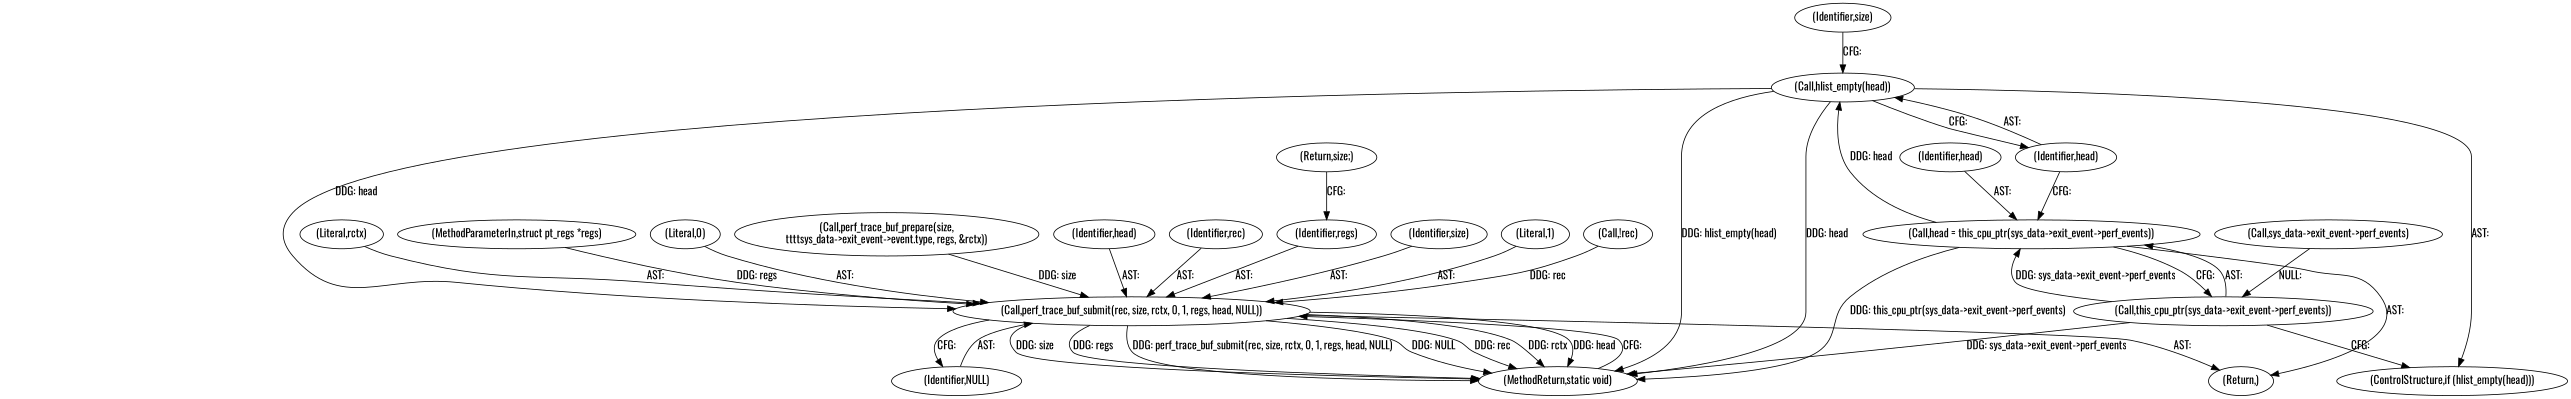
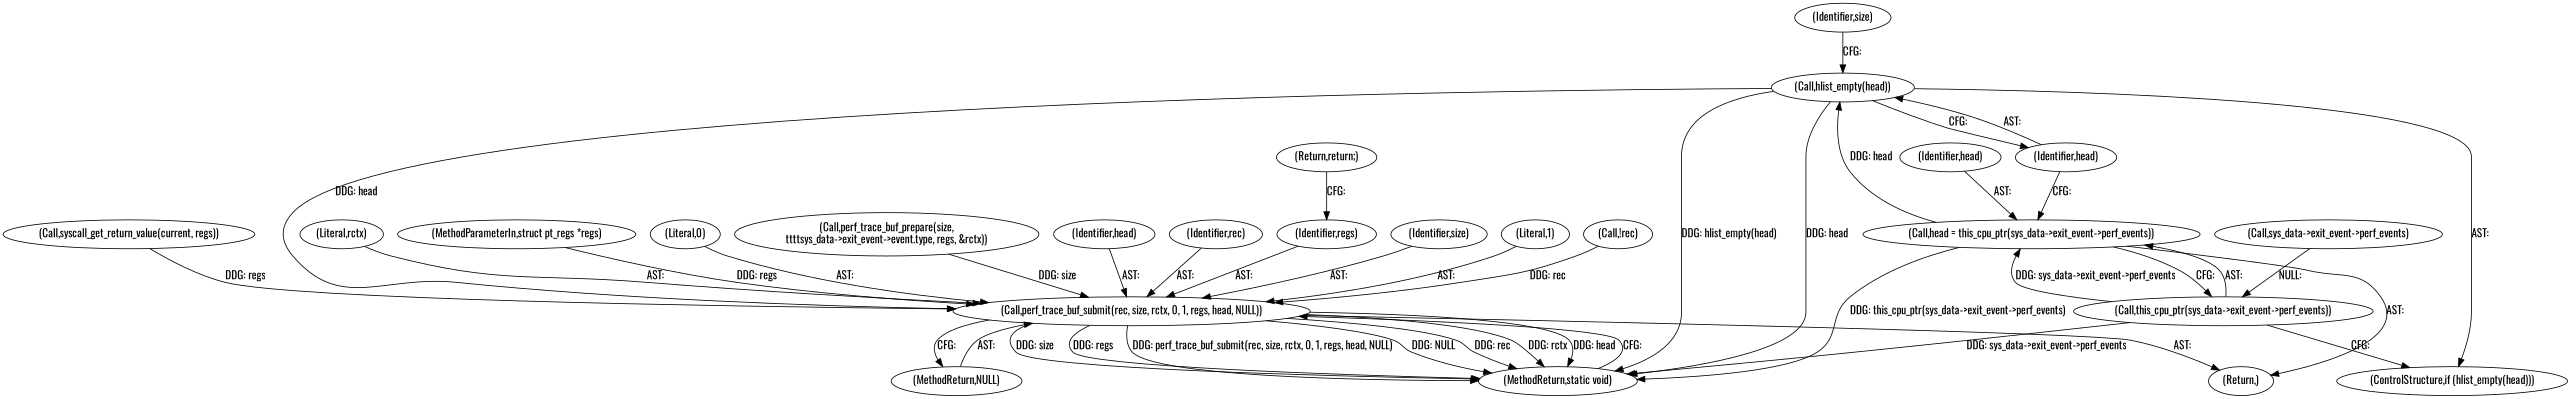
(1327, 157) -> (1327, 157)
none -> (129, 234)
(957, 381) -> (957, 381)
